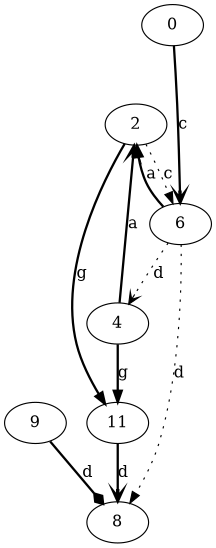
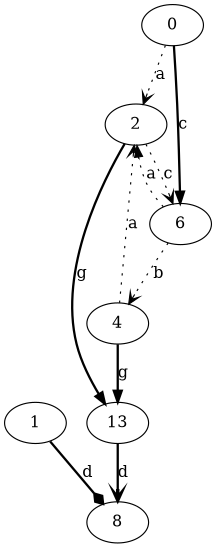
none -> (156, 70)
(178, 119) -> (178, 119)
(158, 168) -> (158, 168)
(147, 184) -> (147, 184)
(126, 230) -> (126, 230)
(159, 274) -> (159, 274)
(174, 372) -> none
(35, 423) -> (35, 423)
(118, 423) -> (118, 423)
